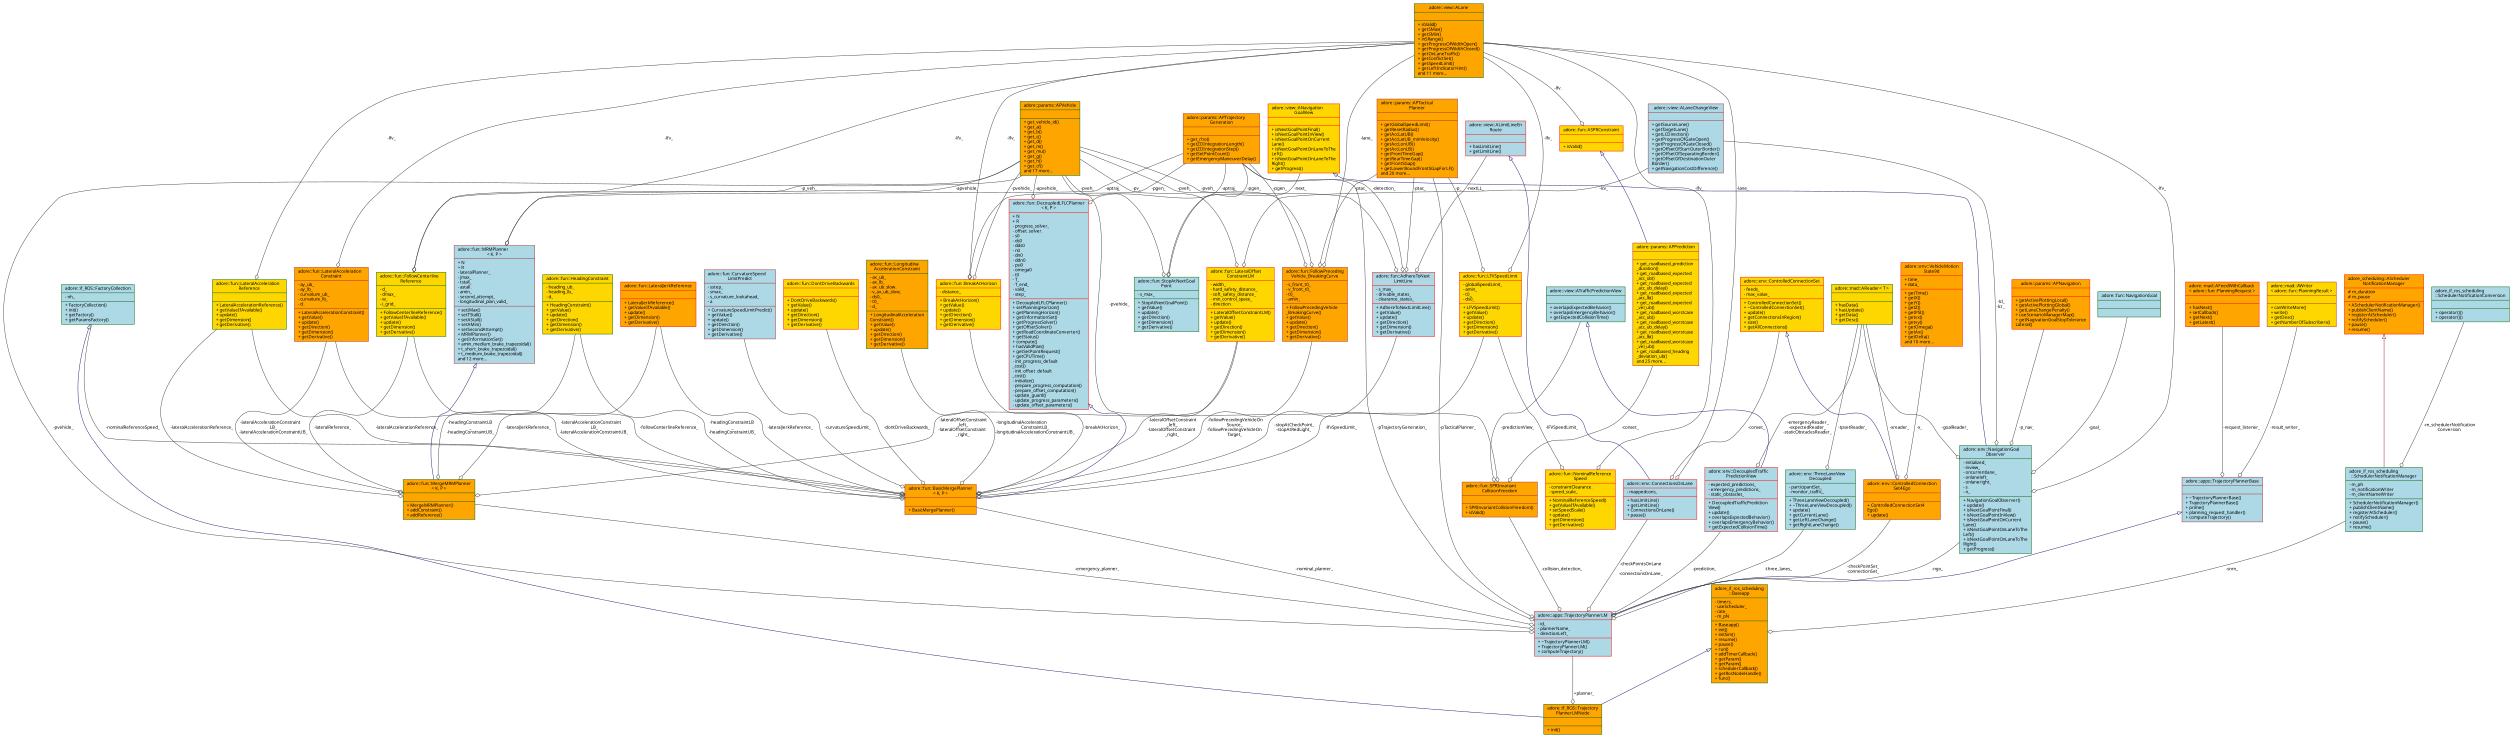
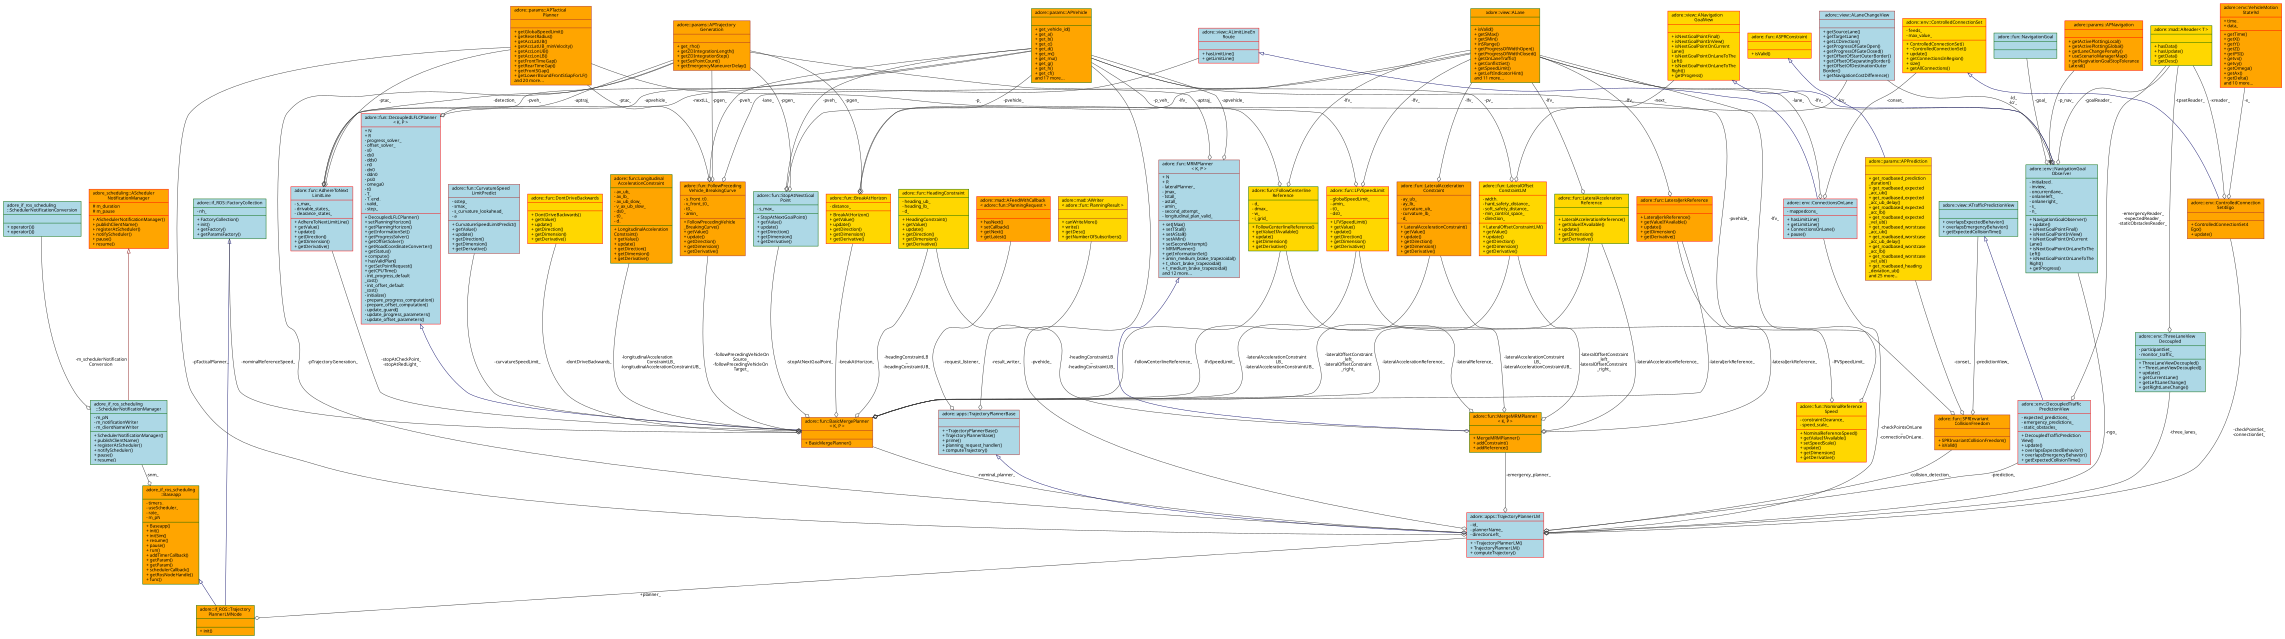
(1538, 79) -> (1632, 112)
none -> (771, 335)
(2028, 385) -> (2052, 113)
